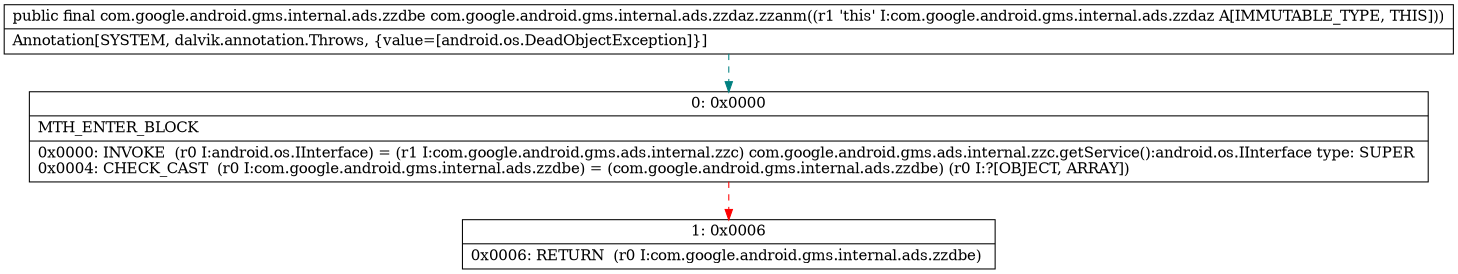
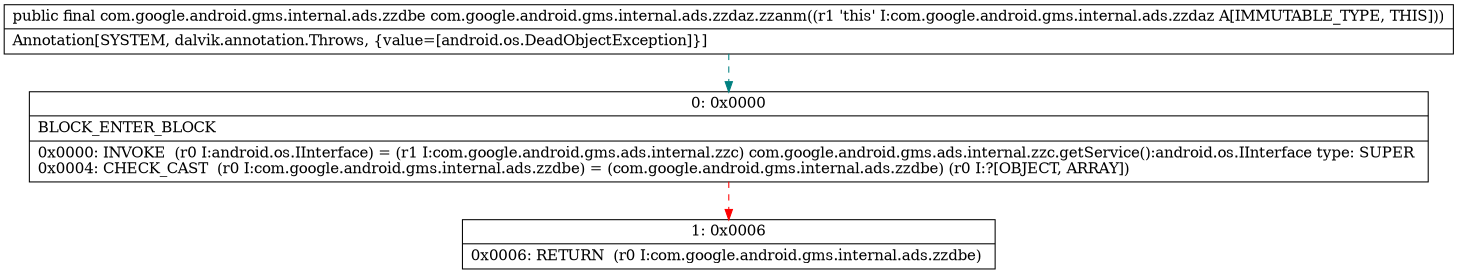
(118, 128) -> (127, 128)
